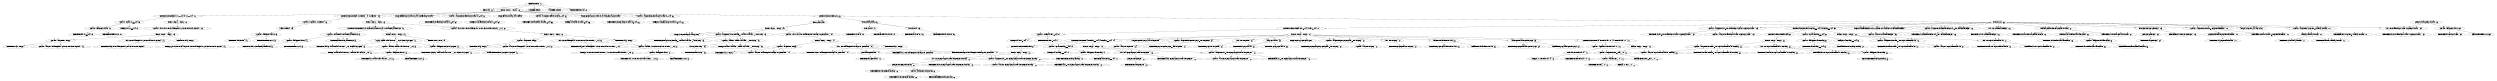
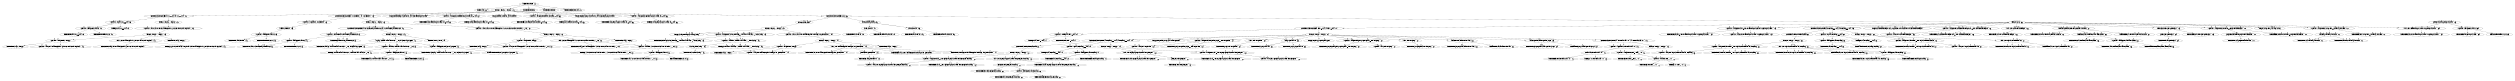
none -> (1870, 59)
